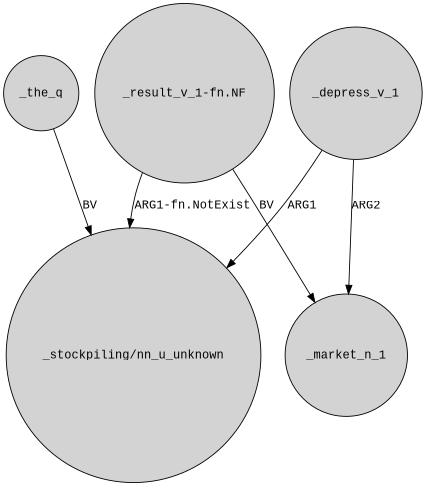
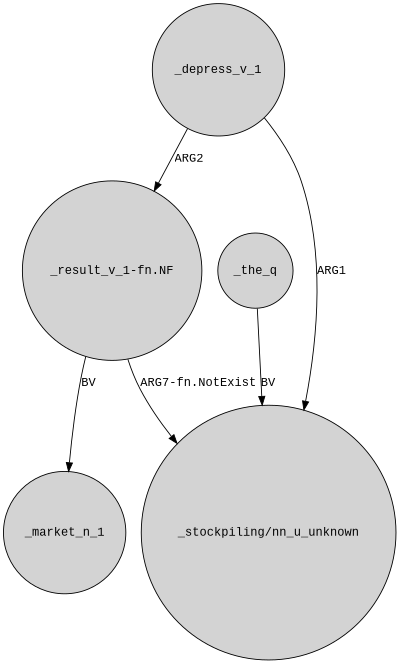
(193, 205) -> (199, 383)
(351, 222) -> (173, 156)
